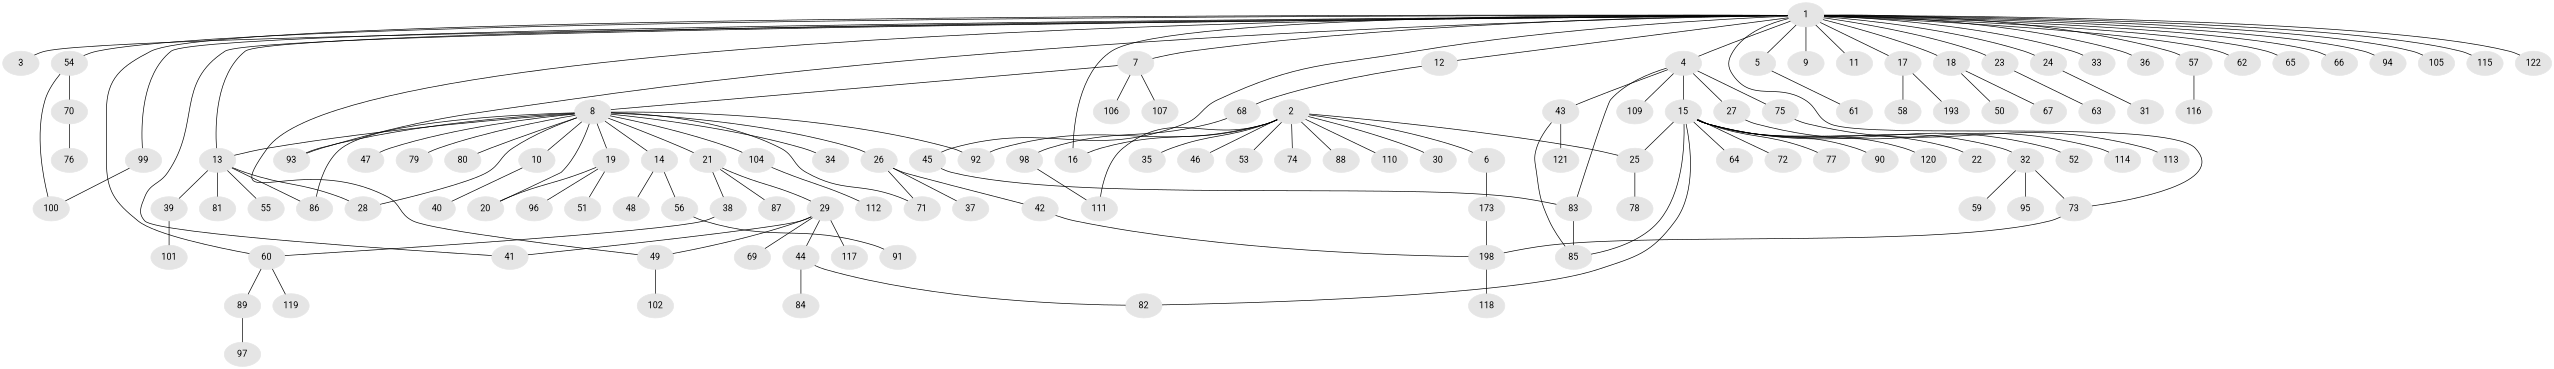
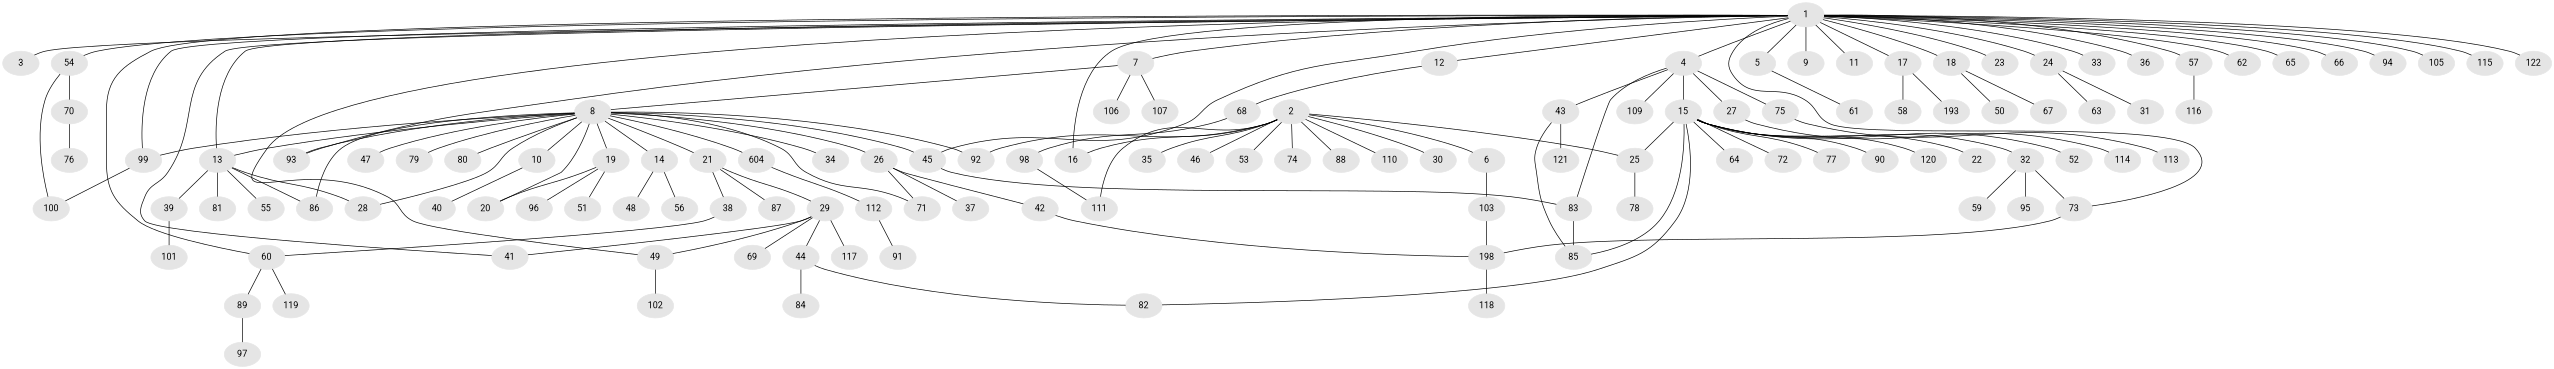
(2048, 88) -> (2073, 88)
none -> (764, 122)
none -> (367, 127)
(756, 160) -> (756, 160)
(1487, 209) -> (1487, 209)
(779, 233) -> (886, 233)
